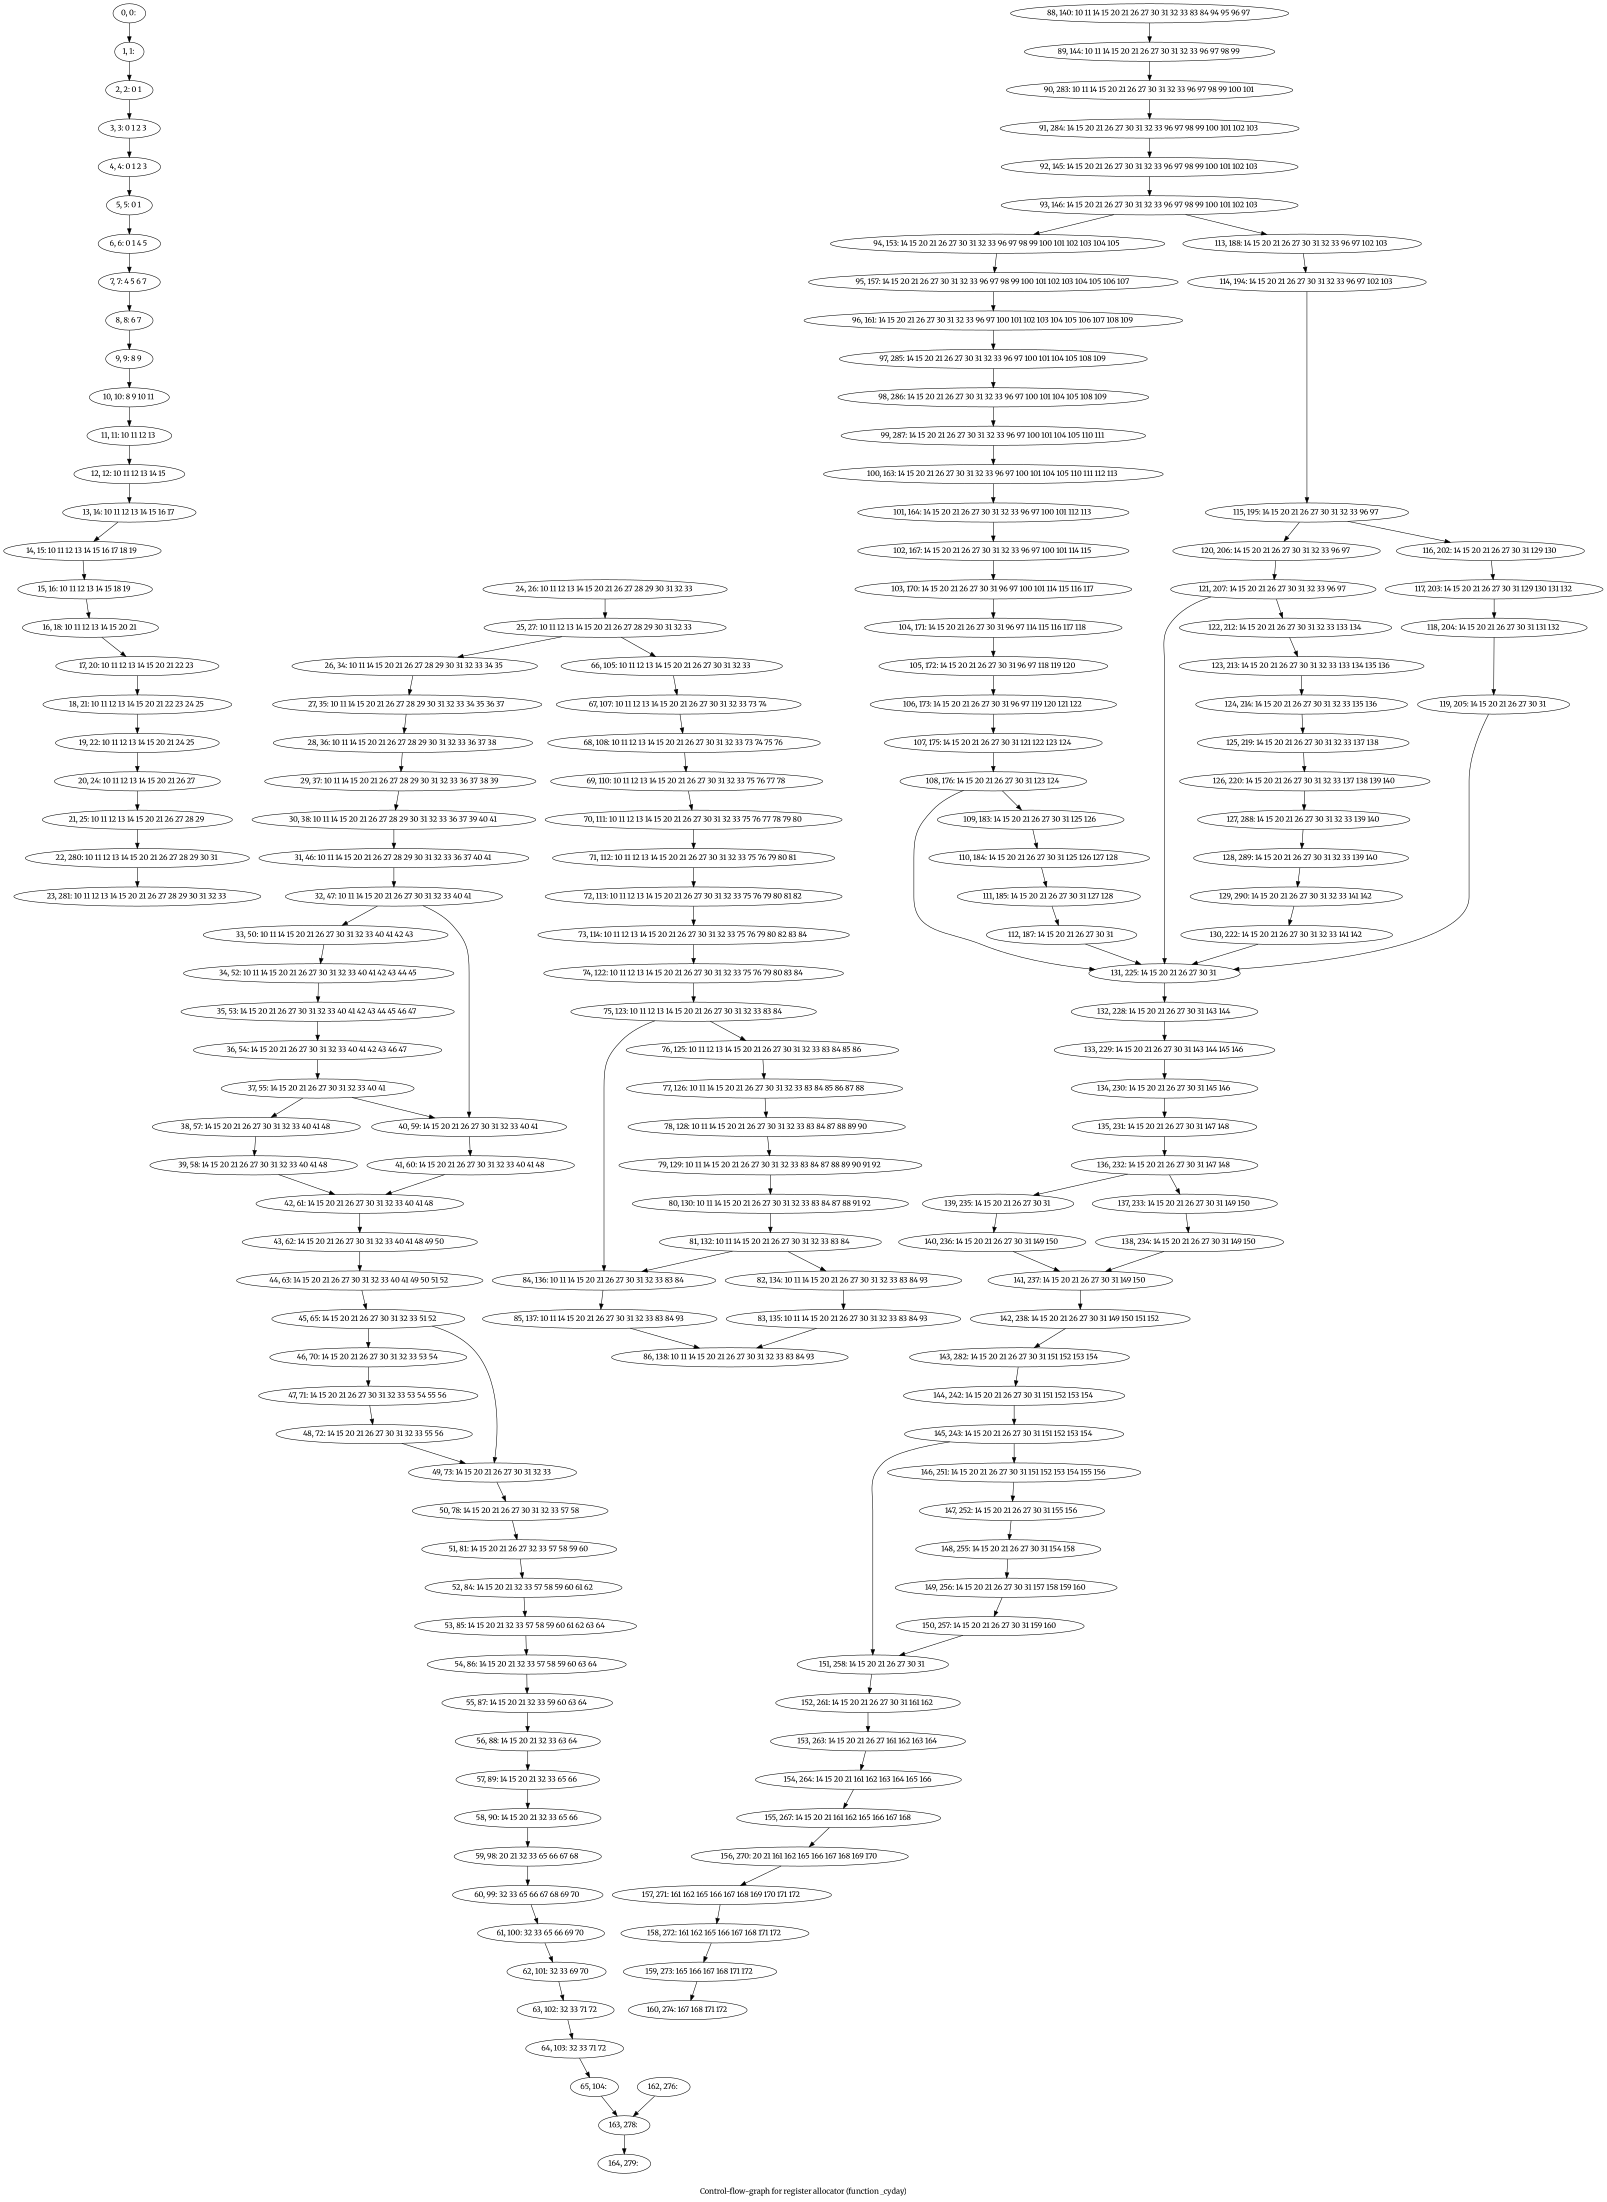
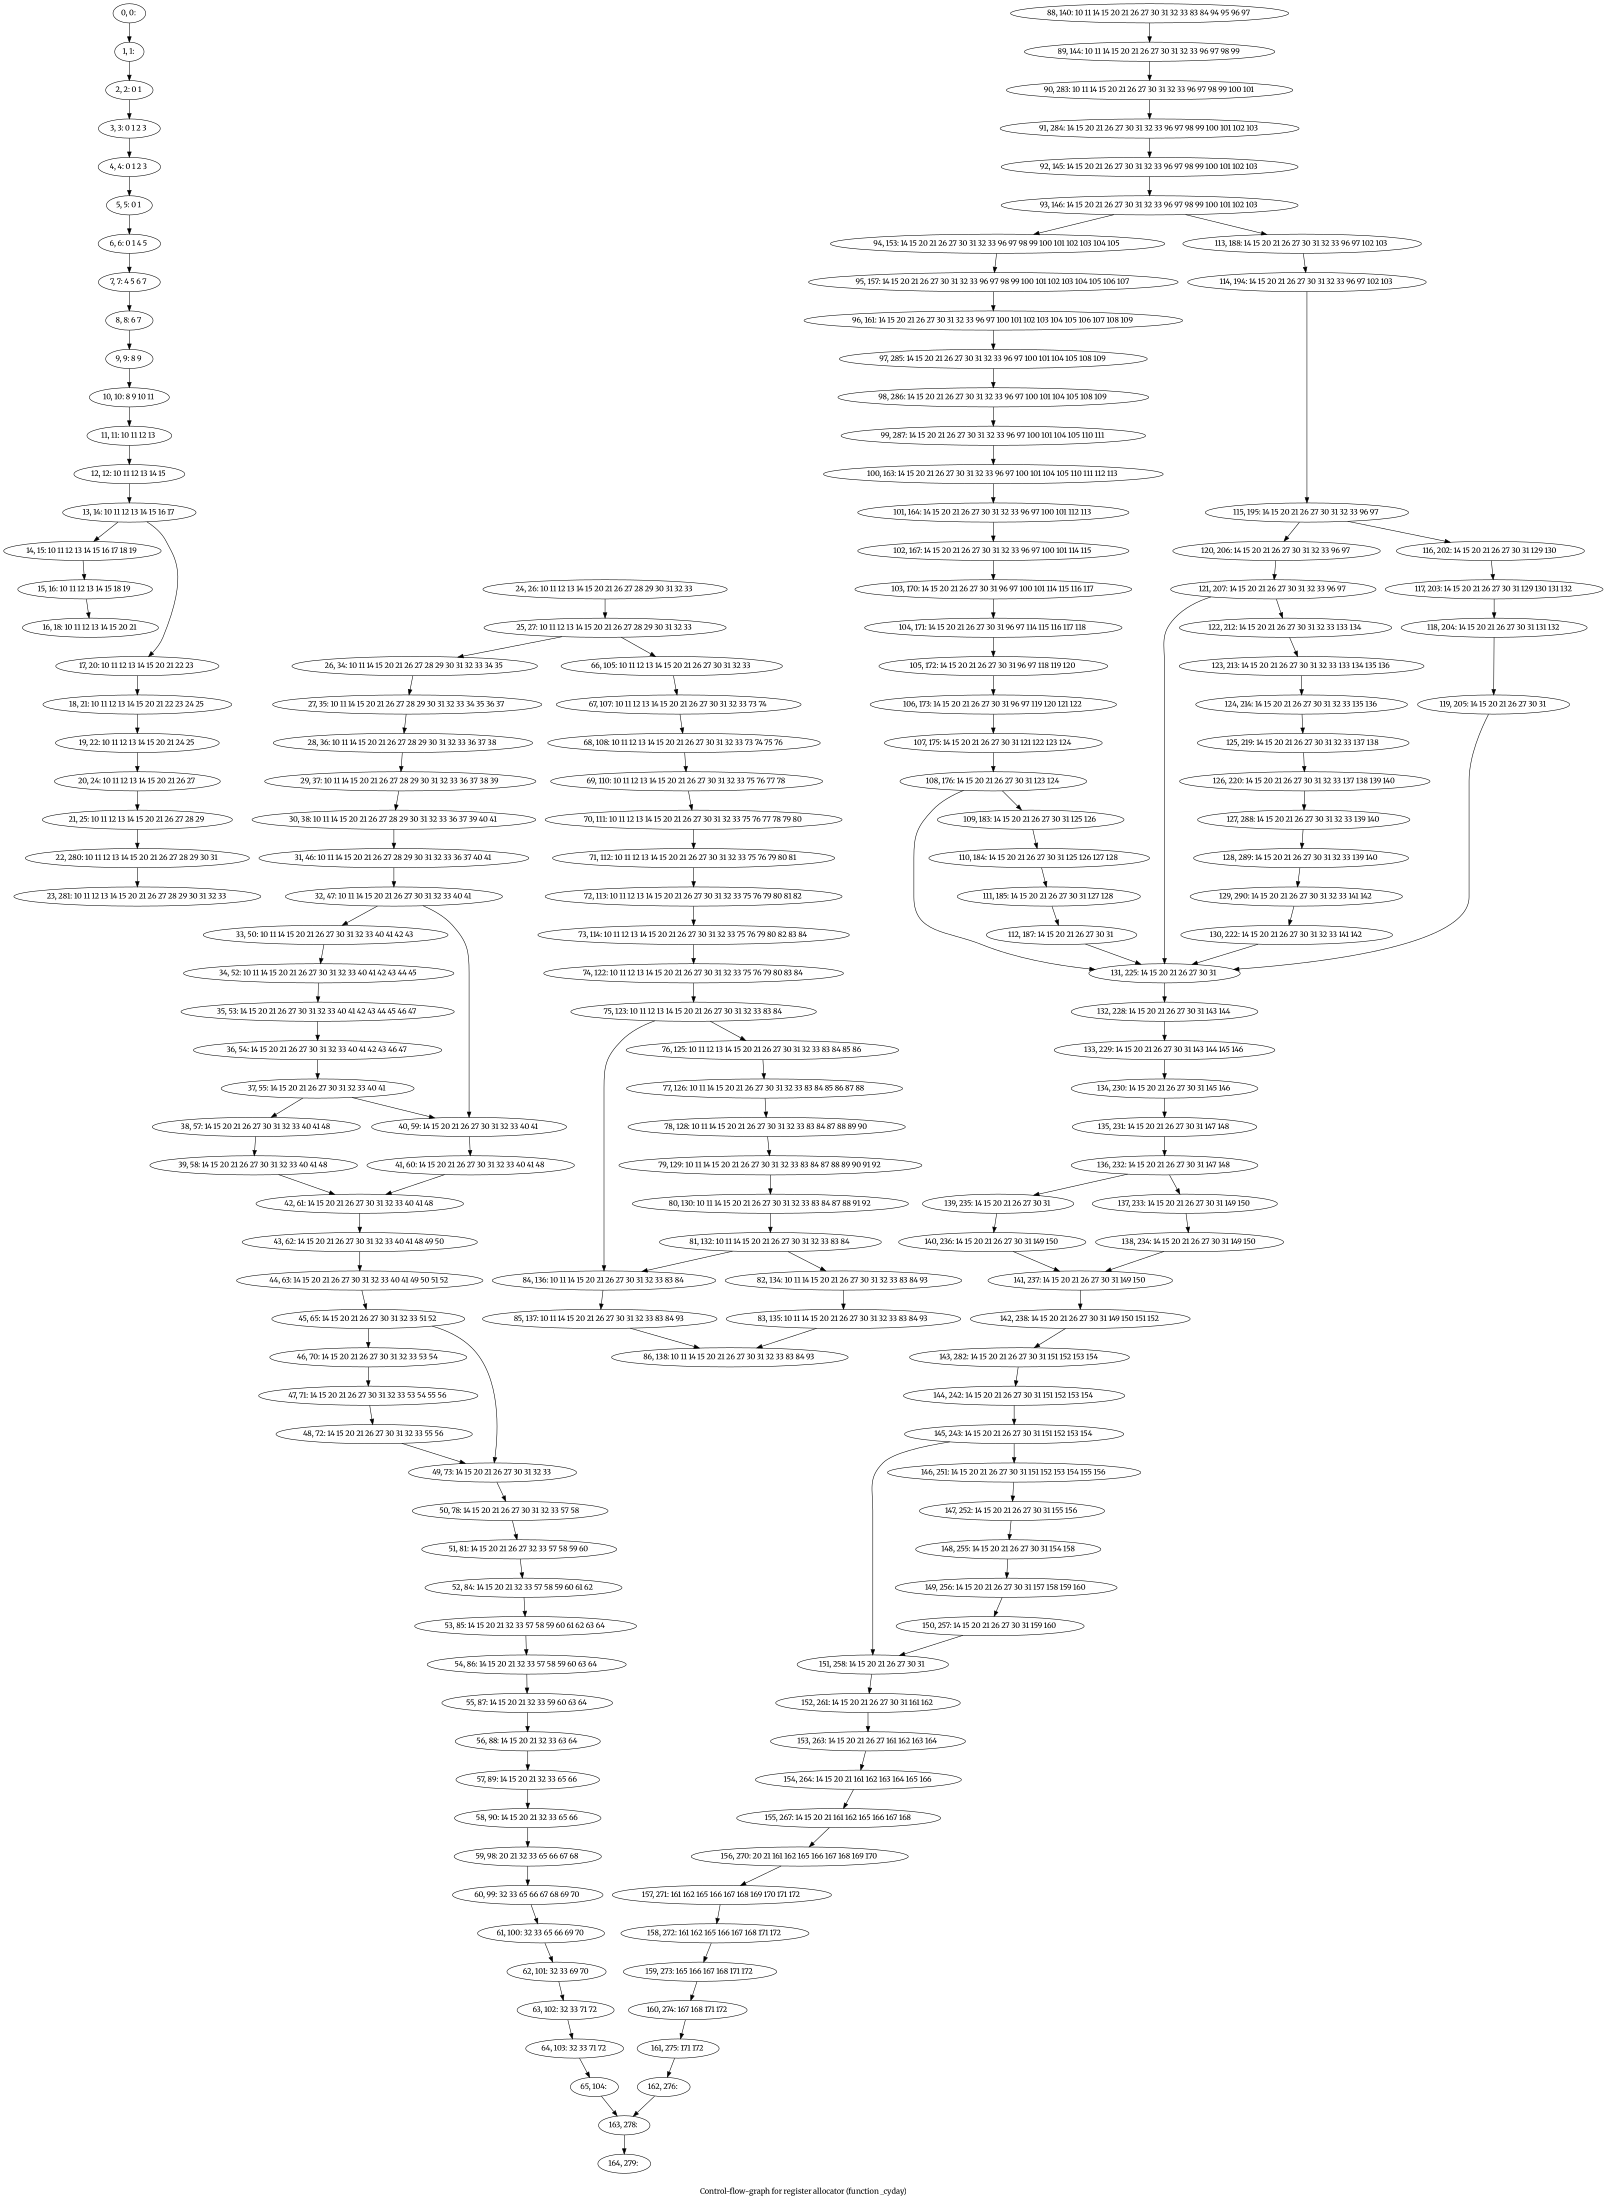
(112, 645) -> (177, 585)
none -> (678, 2049)
